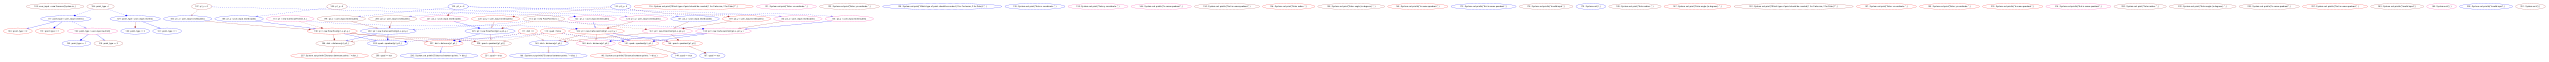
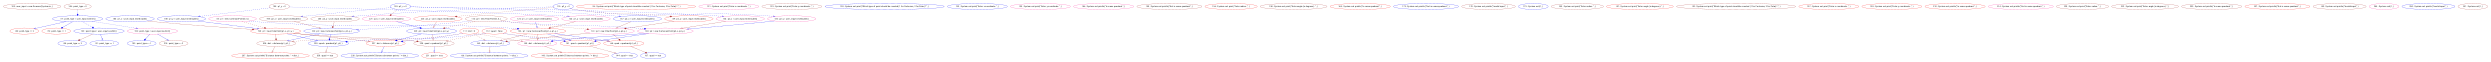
(202, 6) -> none
(116, 12) -> (87, 24)
